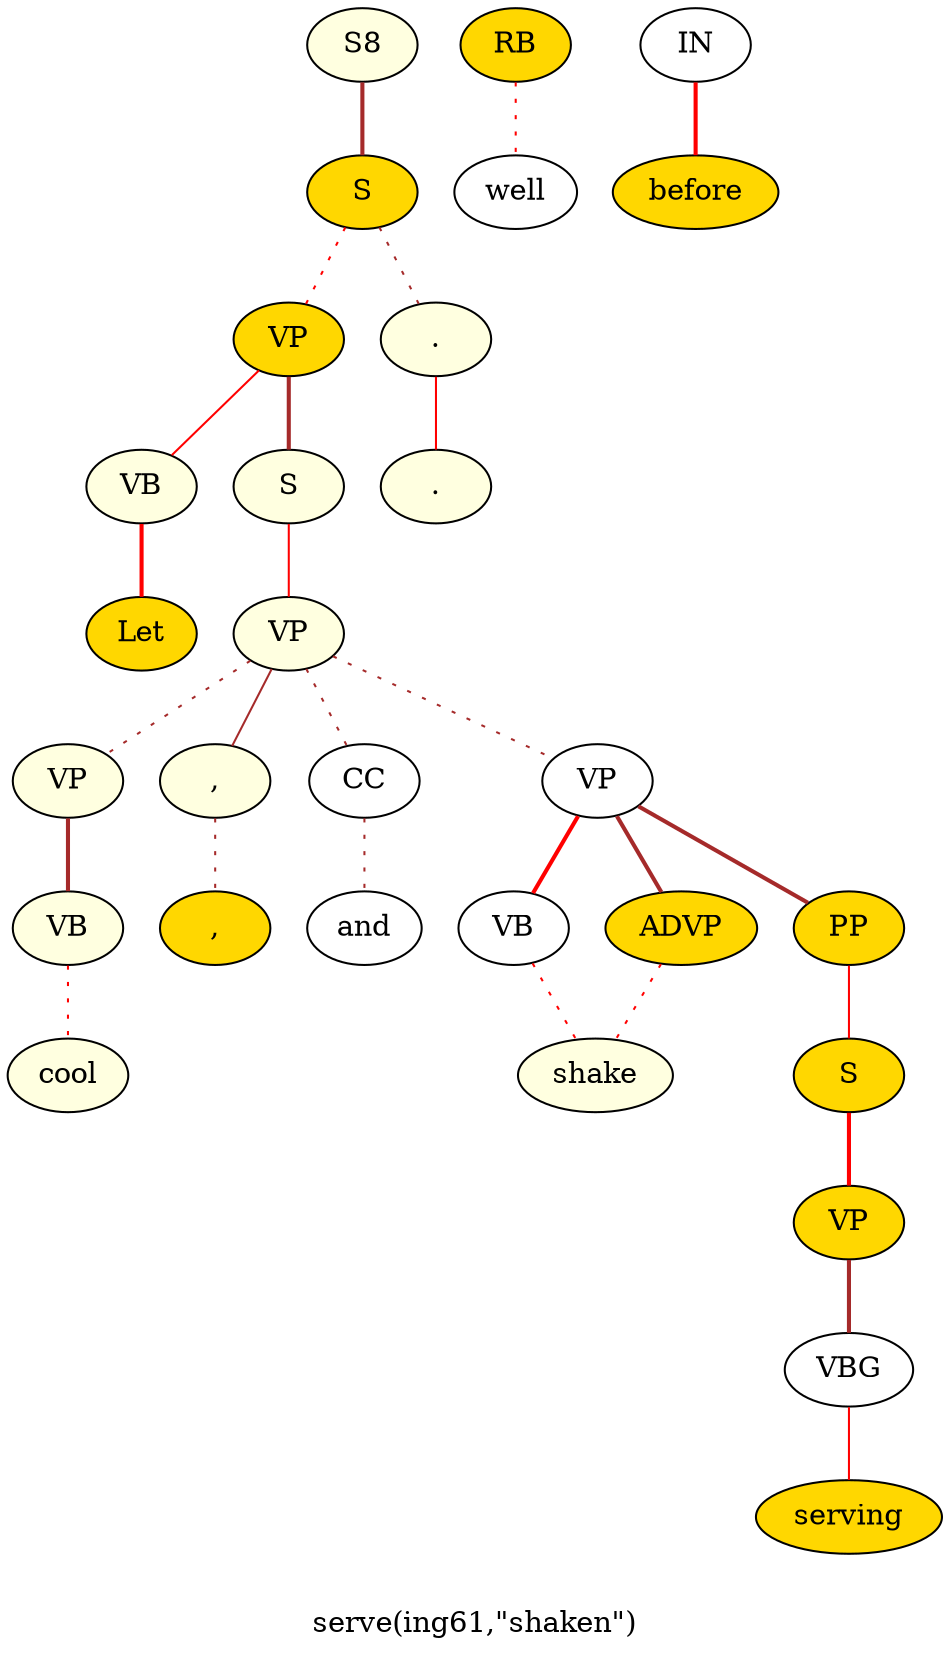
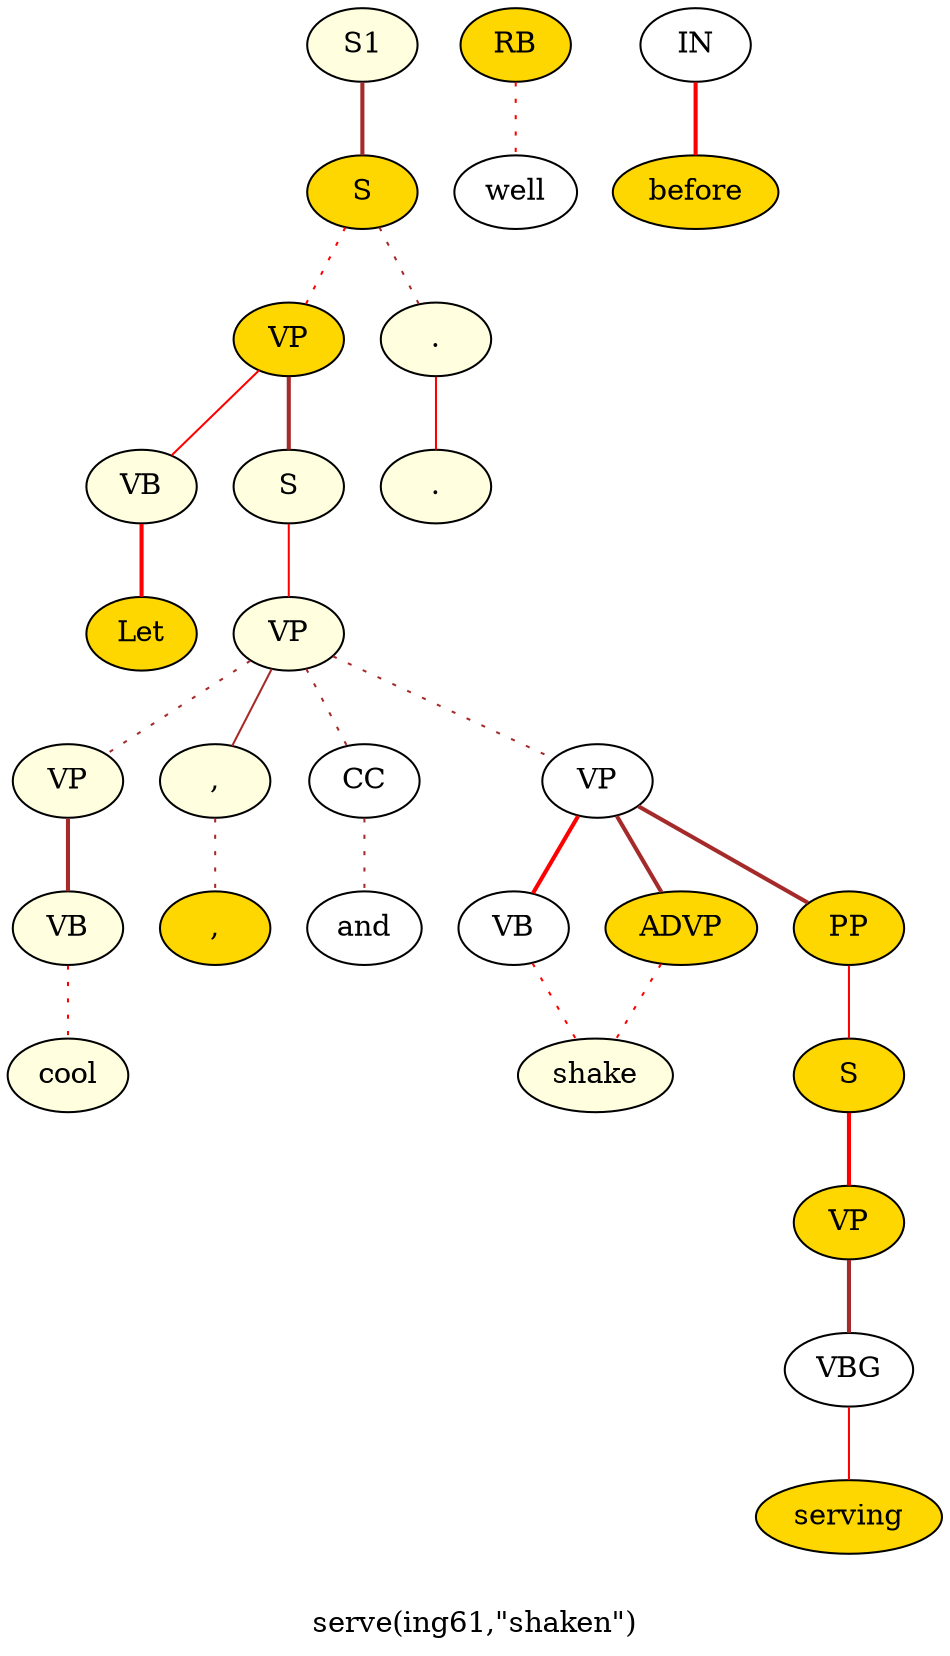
(362, 45) -> (362, 45)
